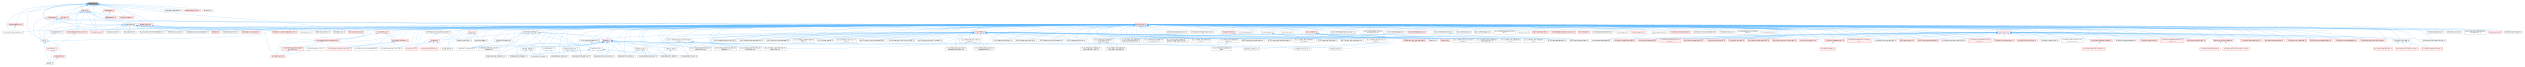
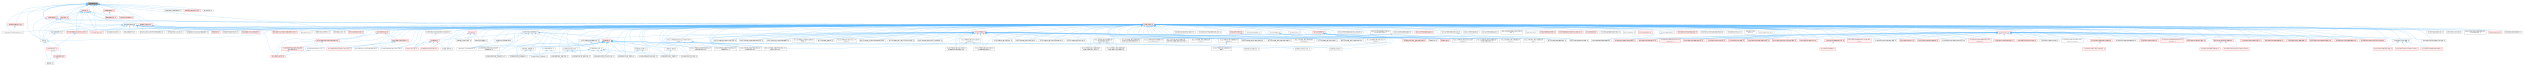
(1748, 32) -> (1750, 32)
